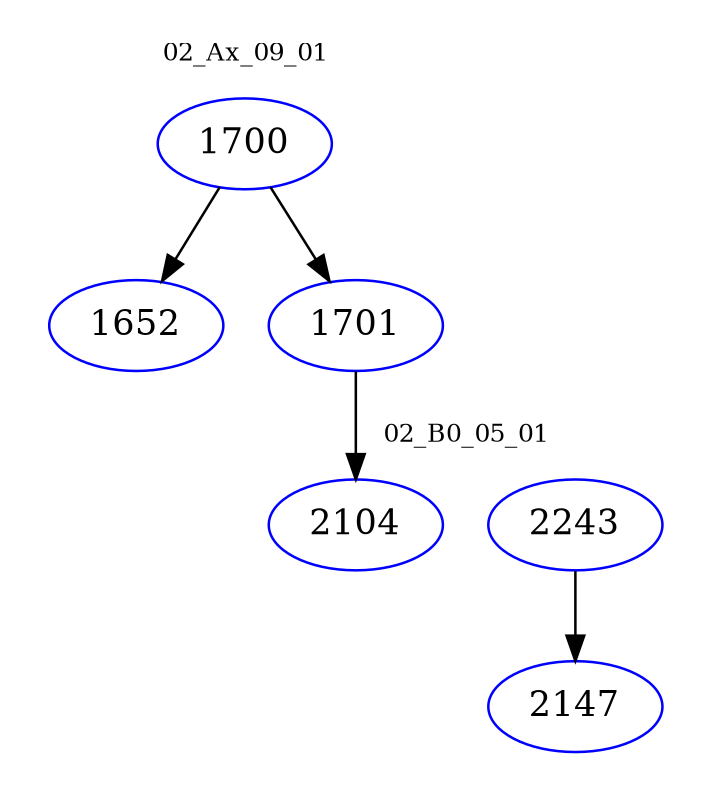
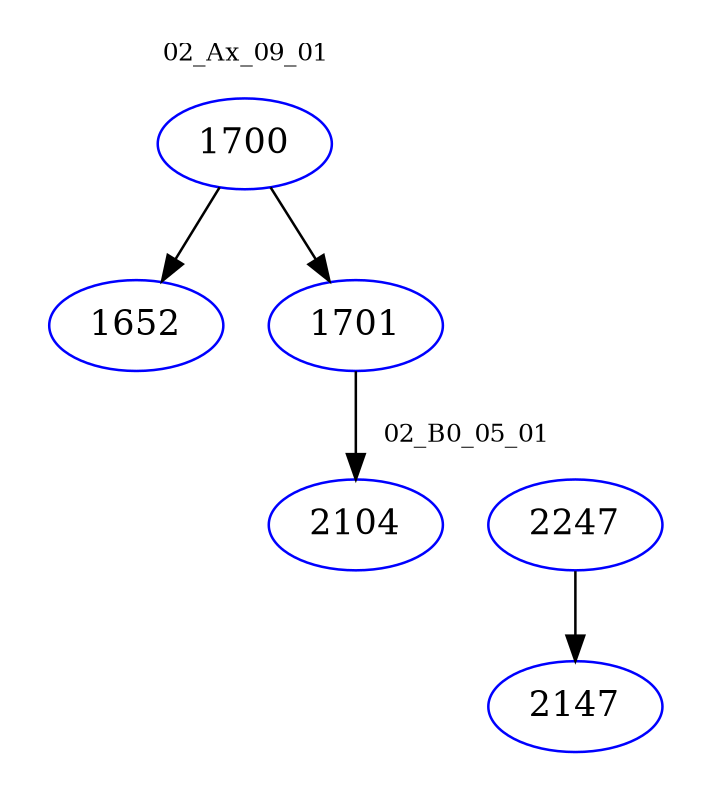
(575, 525) -> (575, 525)
